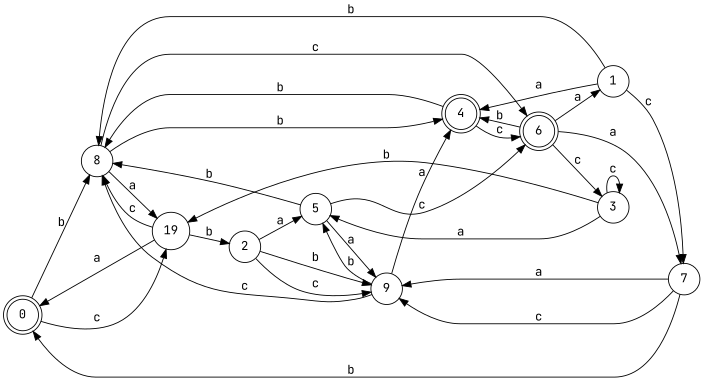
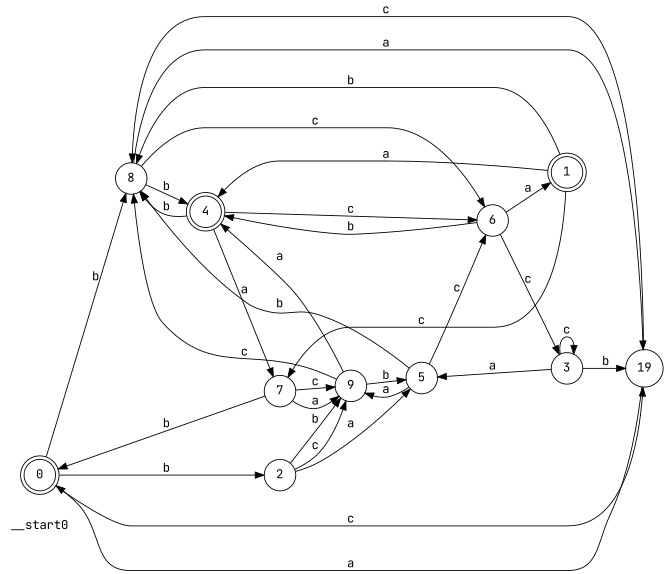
(613, 81) -> (567, 172)
(539, 131) -> (493, 220)
(642, 169) -> (238, 288)
(205, 238) -> (157, 475)
none -> (40, 526)
